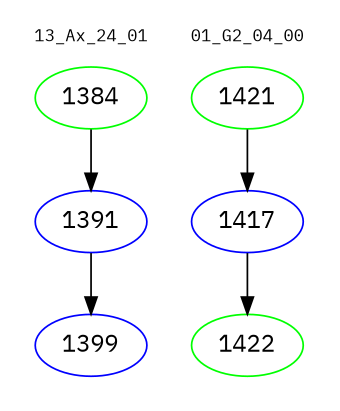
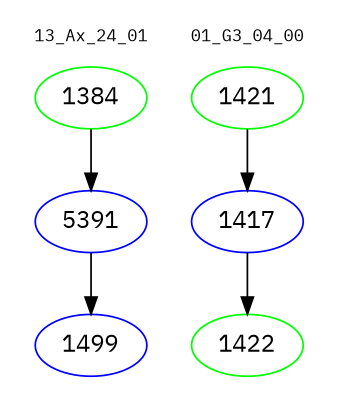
(248, 37) -> (248, 37)
(91, 222) -> (91, 222)
(91, 345) -> (91, 345)
